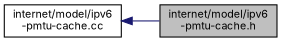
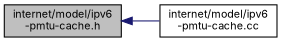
(146, 21) -> (146, 21)
